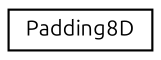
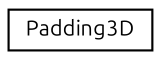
(80, 30) -> (80, 30)
